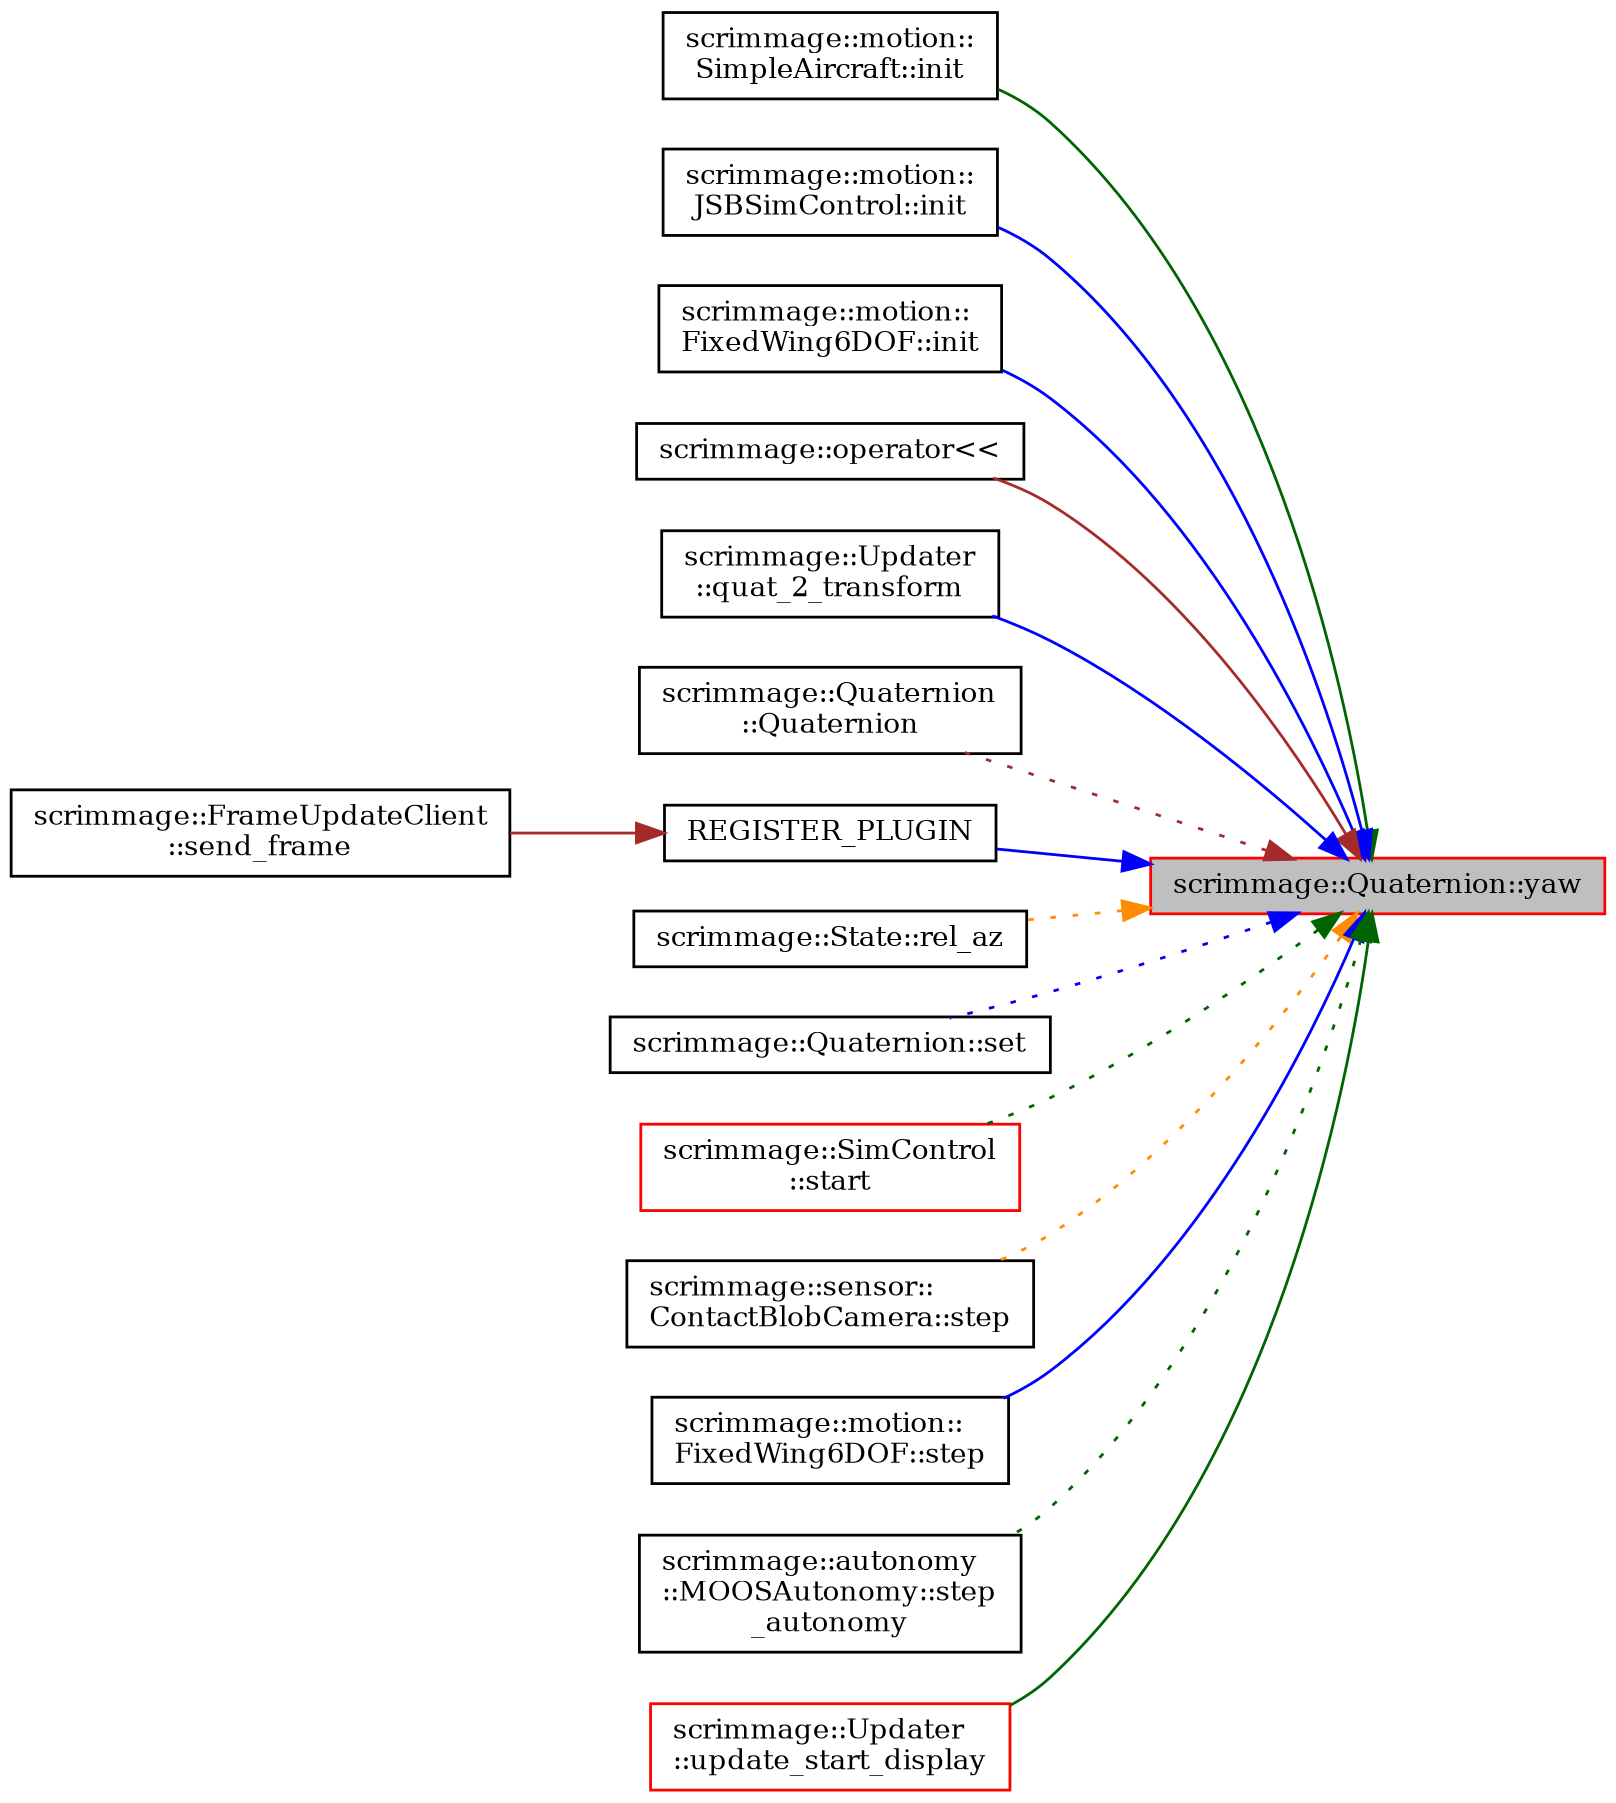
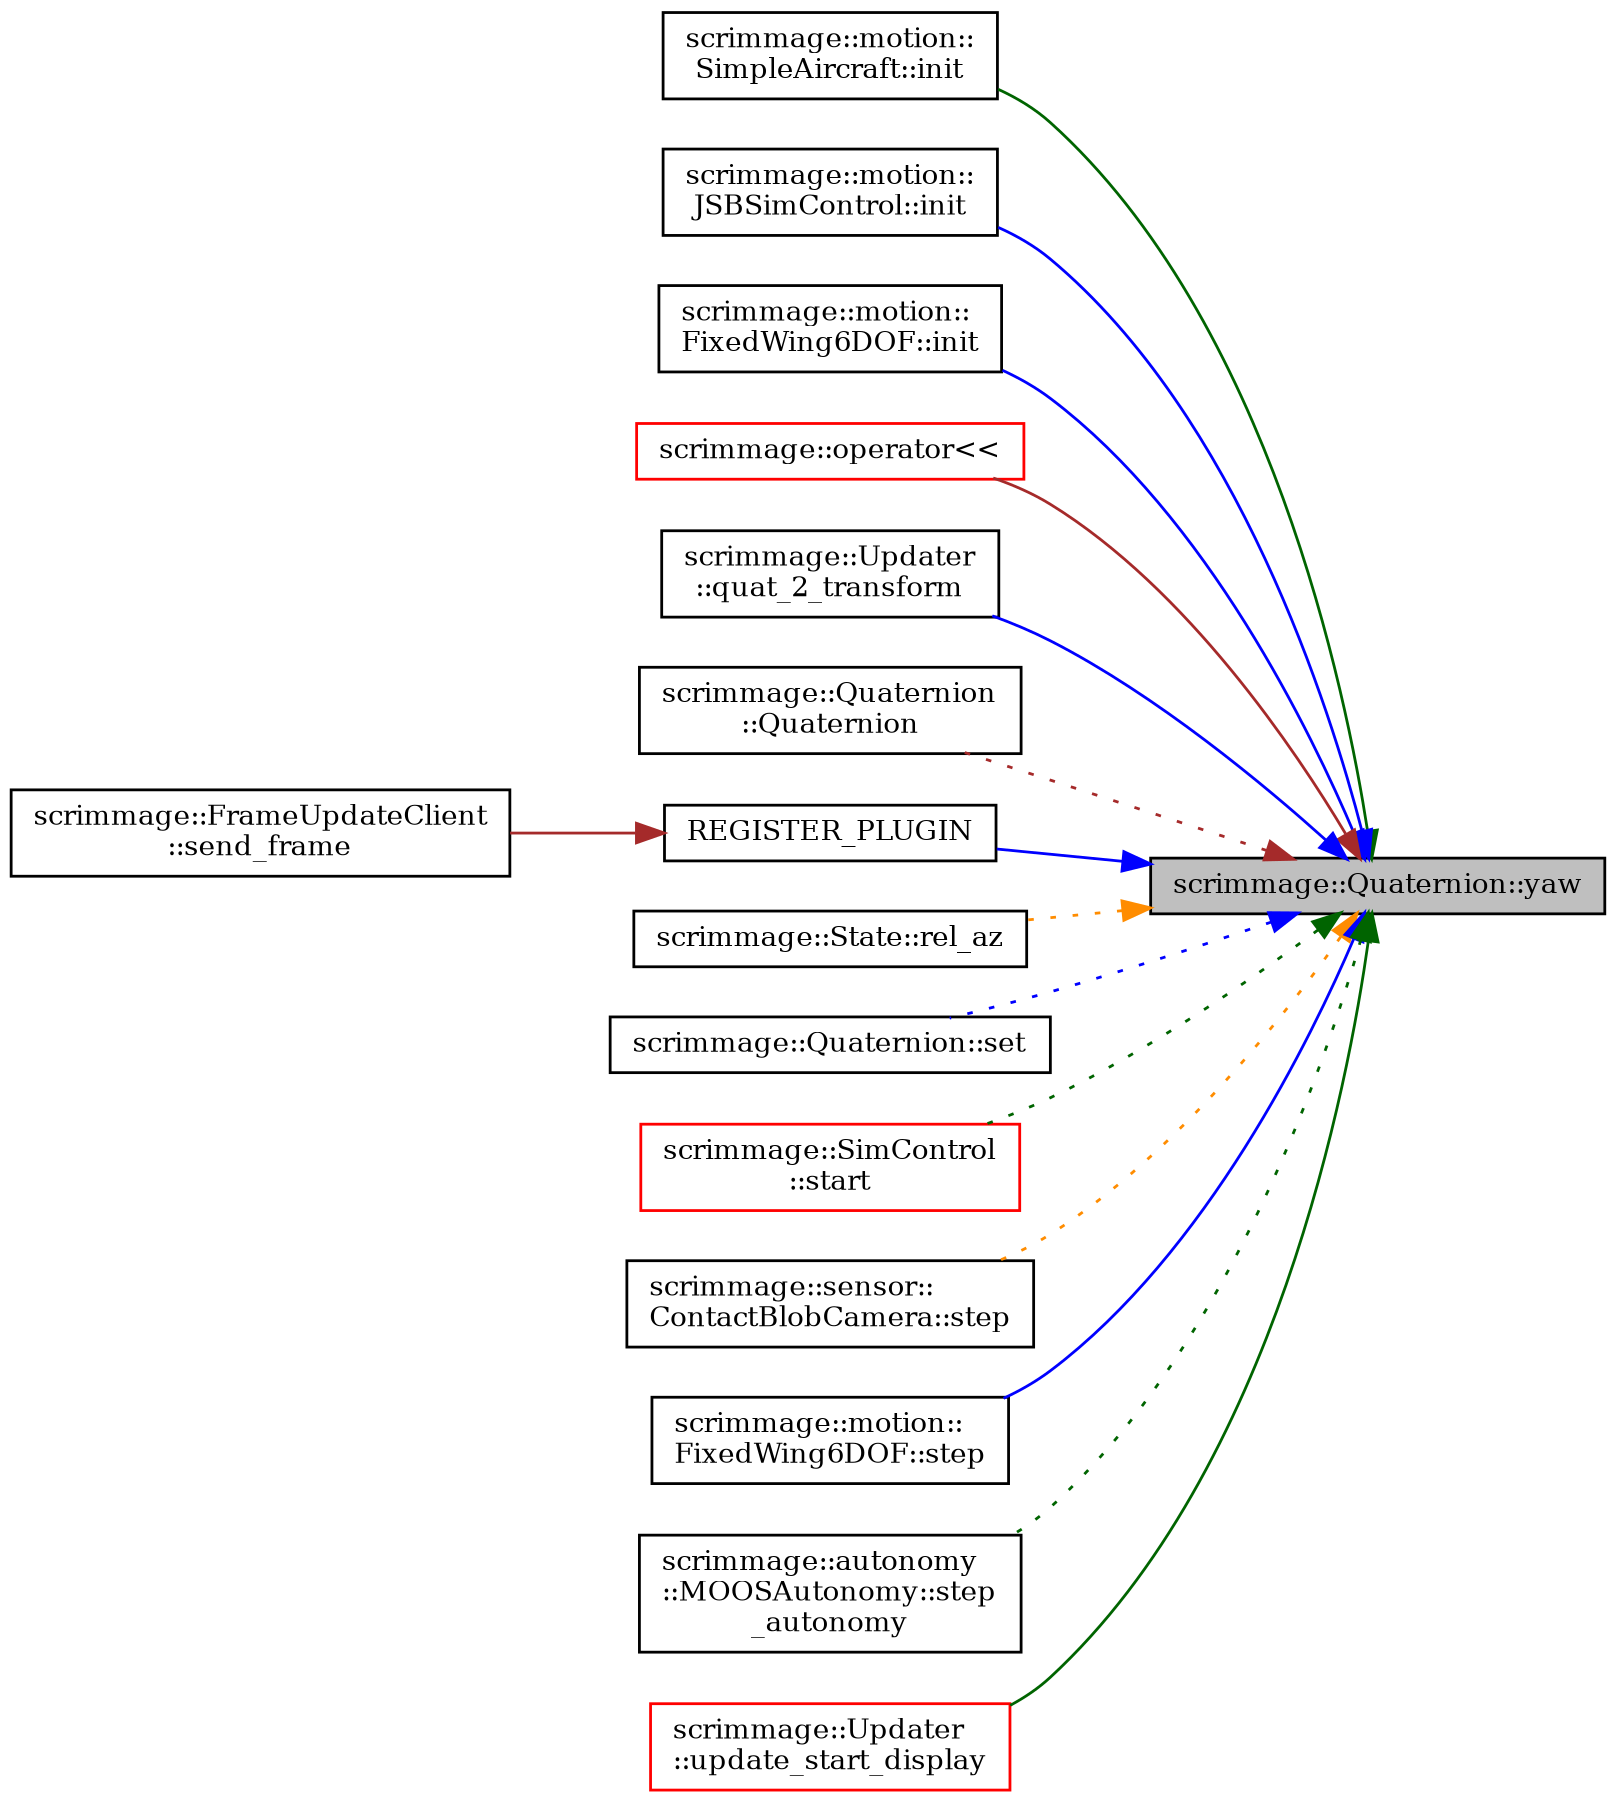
(830, 451) -> (830, 451)
(1378, 886) -> (1378, 886)
